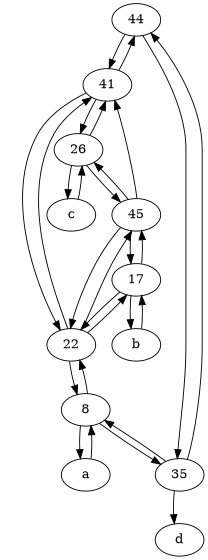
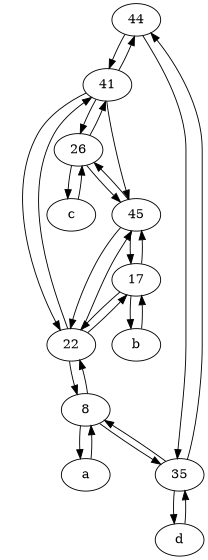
(129, 153) -> (115, 146)
none -> (186, 512)
